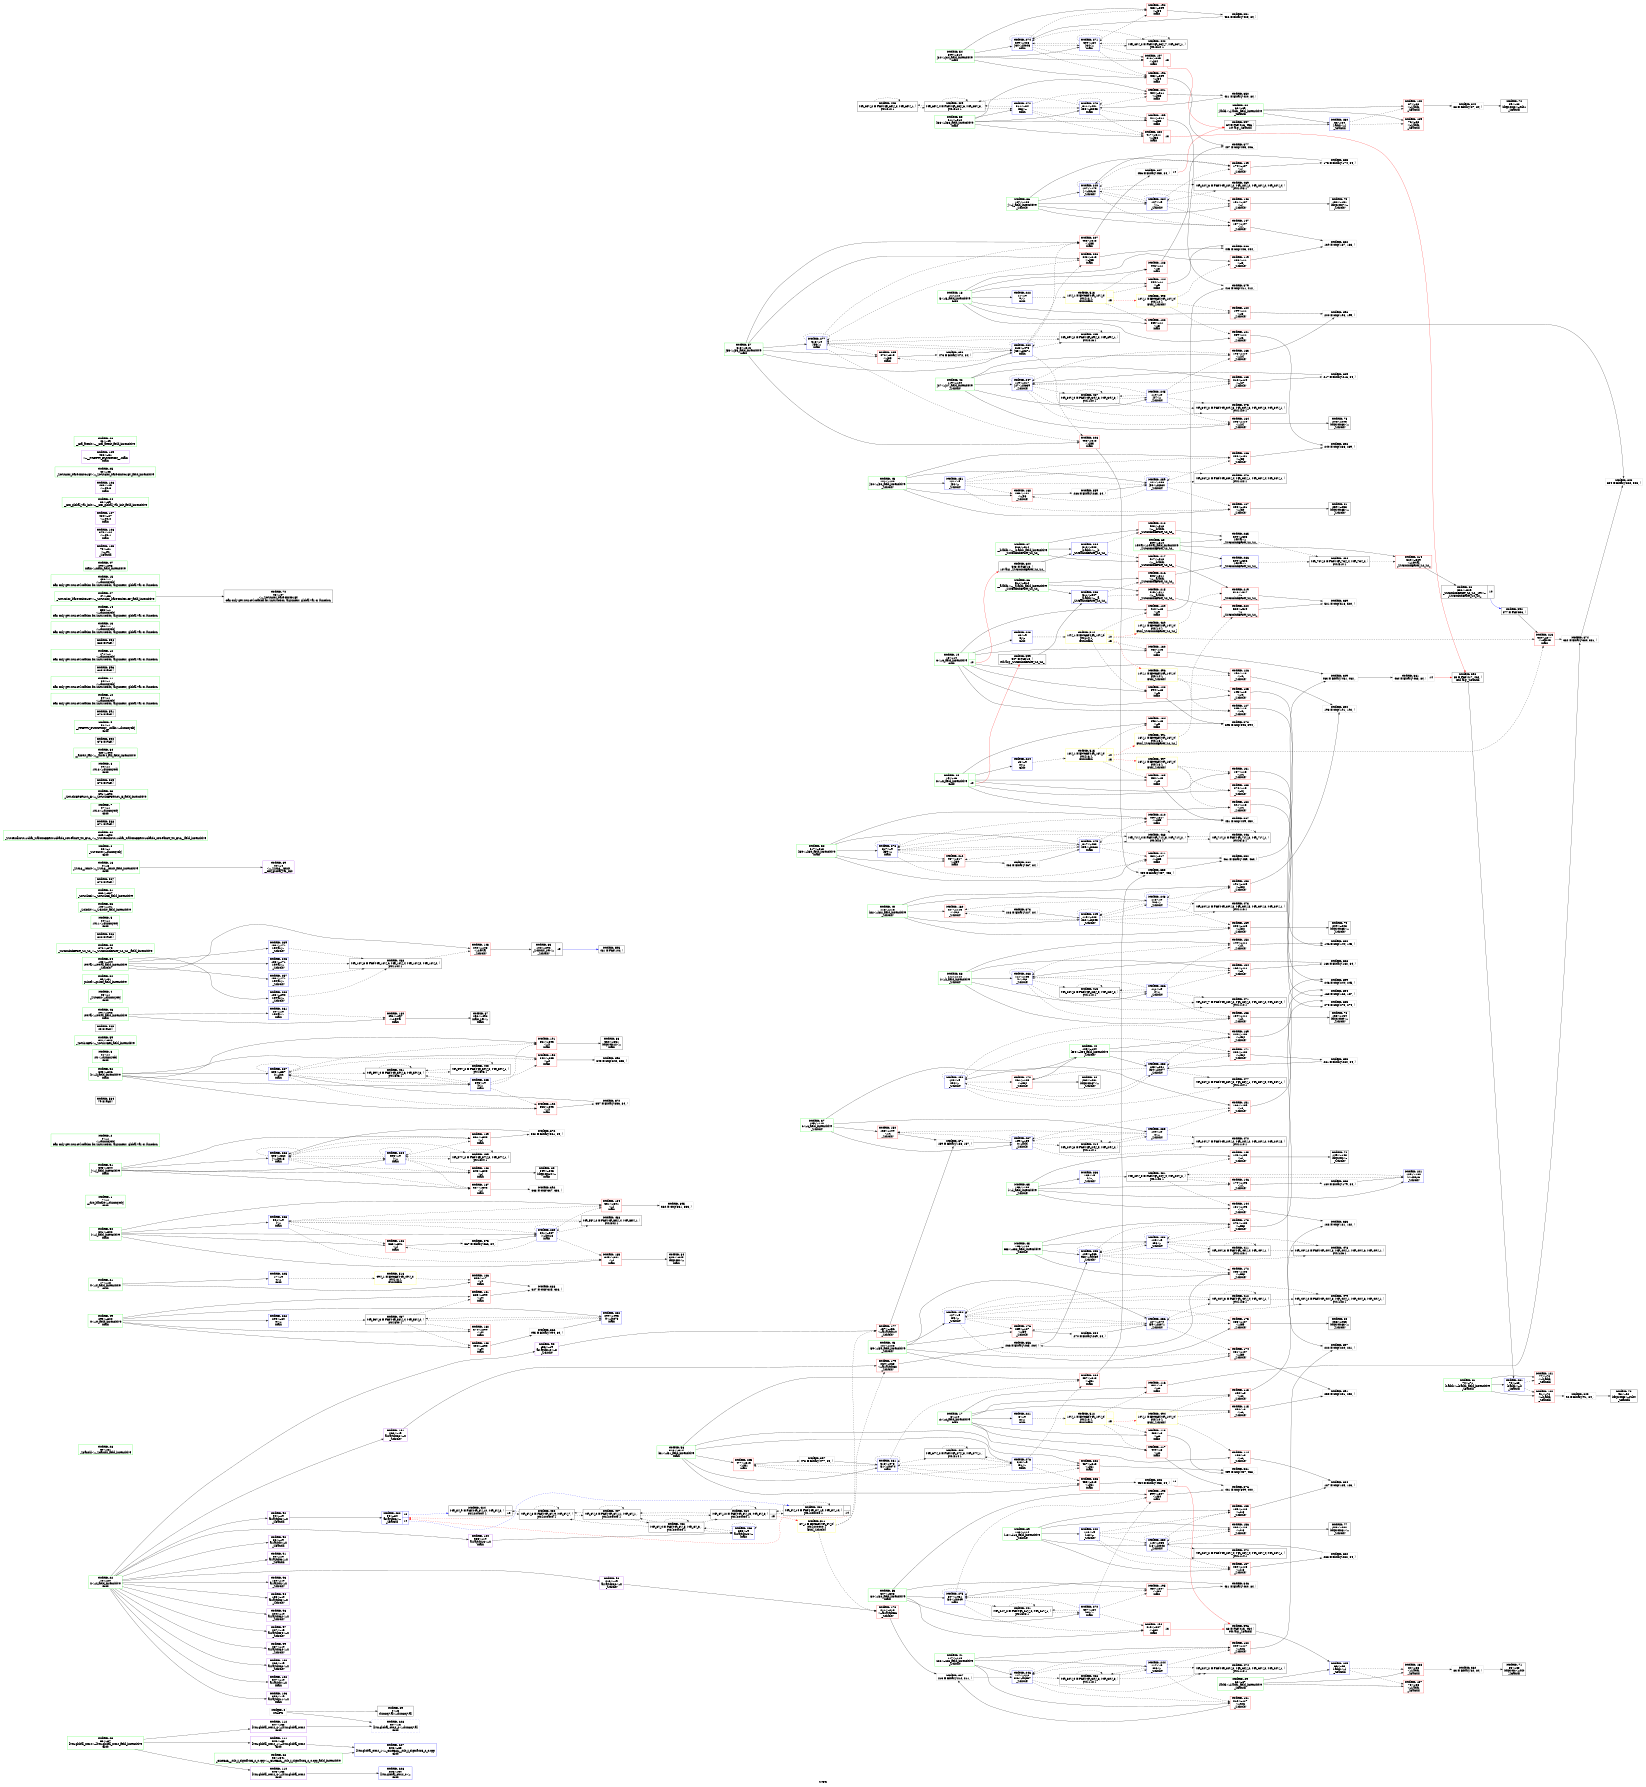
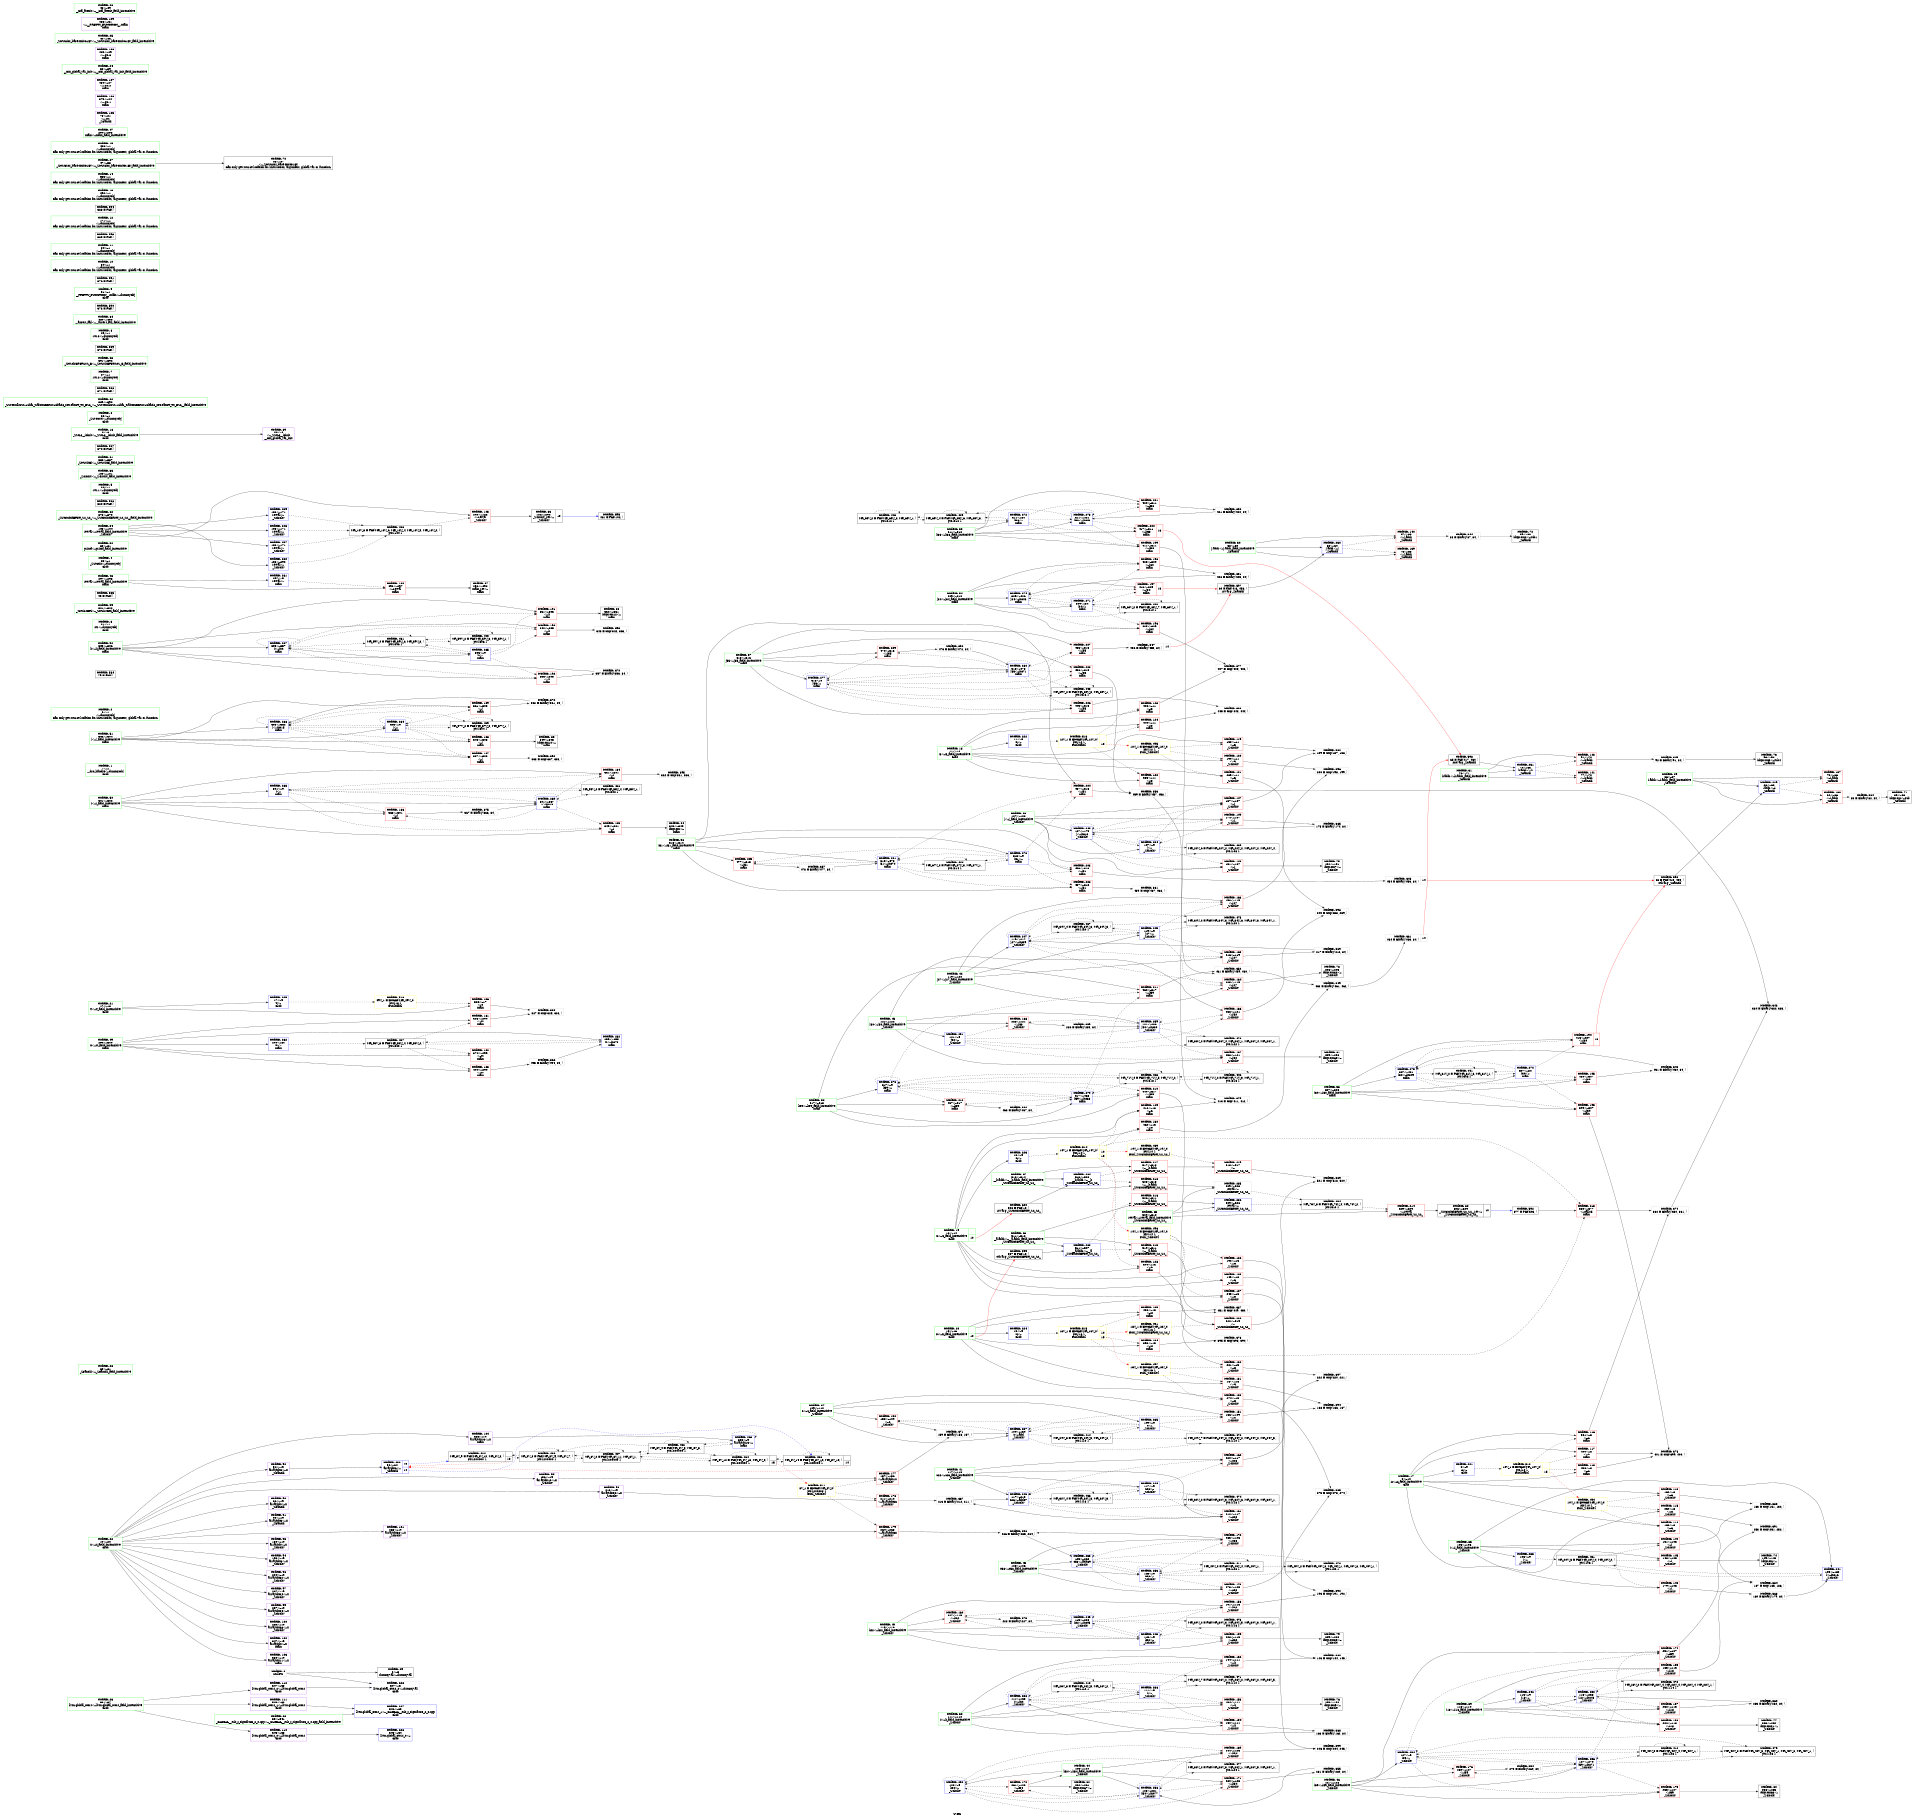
(1190, 1458) -> (1624, 1462)
